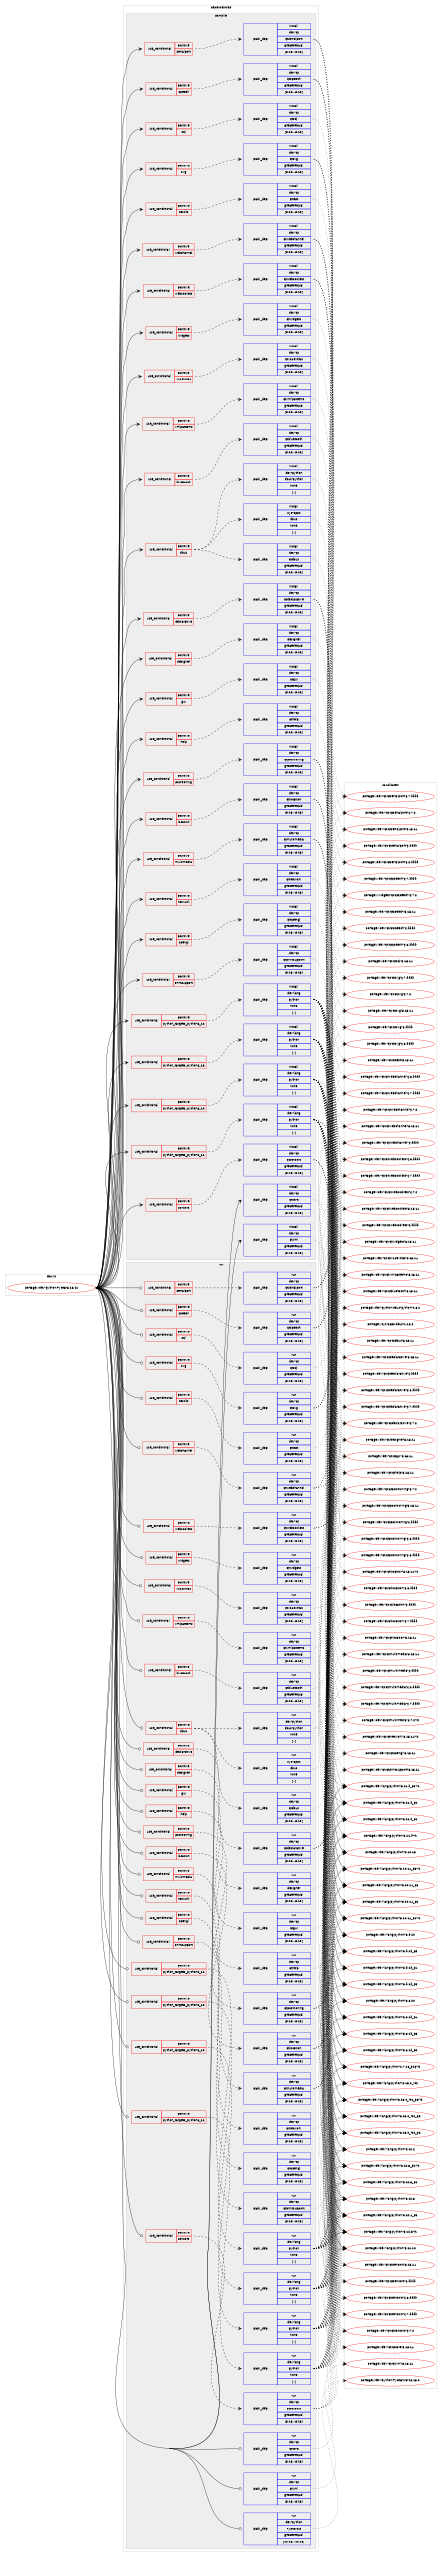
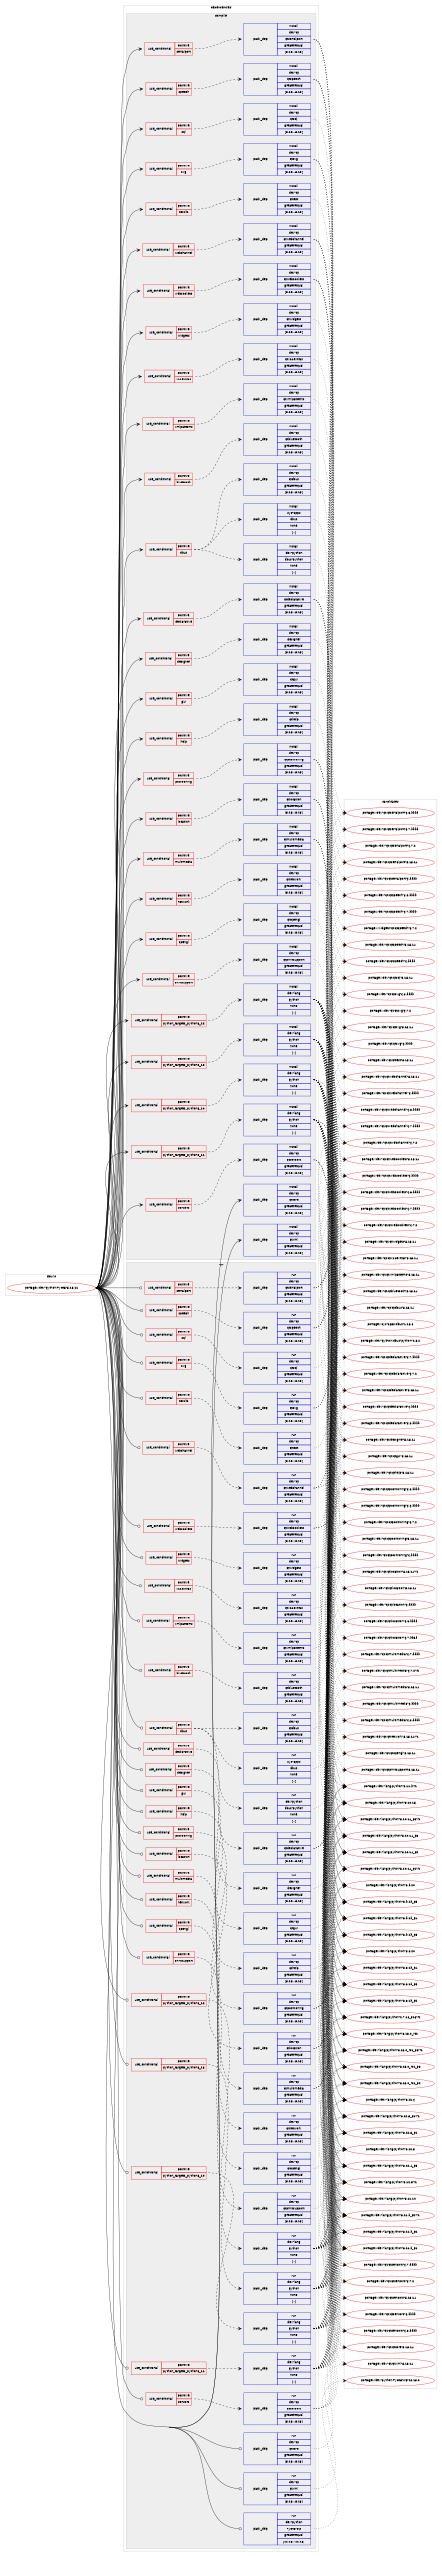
(391, 978) -> none
(391, 1622) -> (391, 1638)
